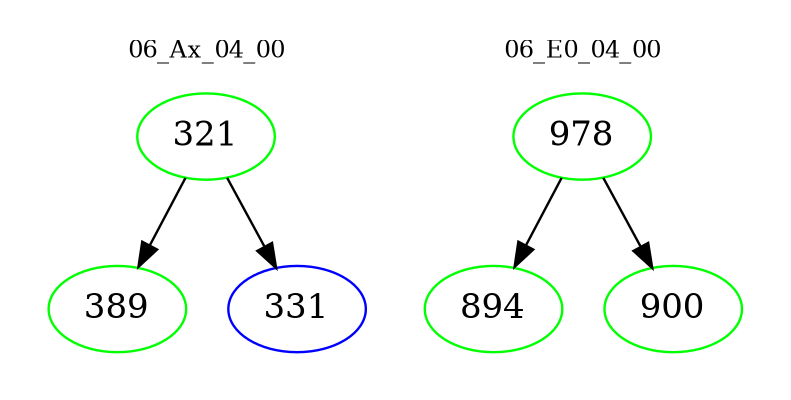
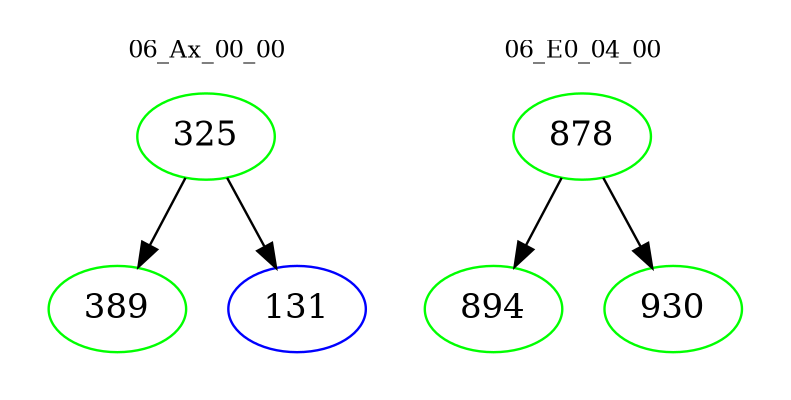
(207, 52) -> (207, 52)
(206, 137) -> (206, 137)
(582, 137) -> (582, 137)
(297, 309) -> (297, 309)
(673, 309) -> (673, 309)
